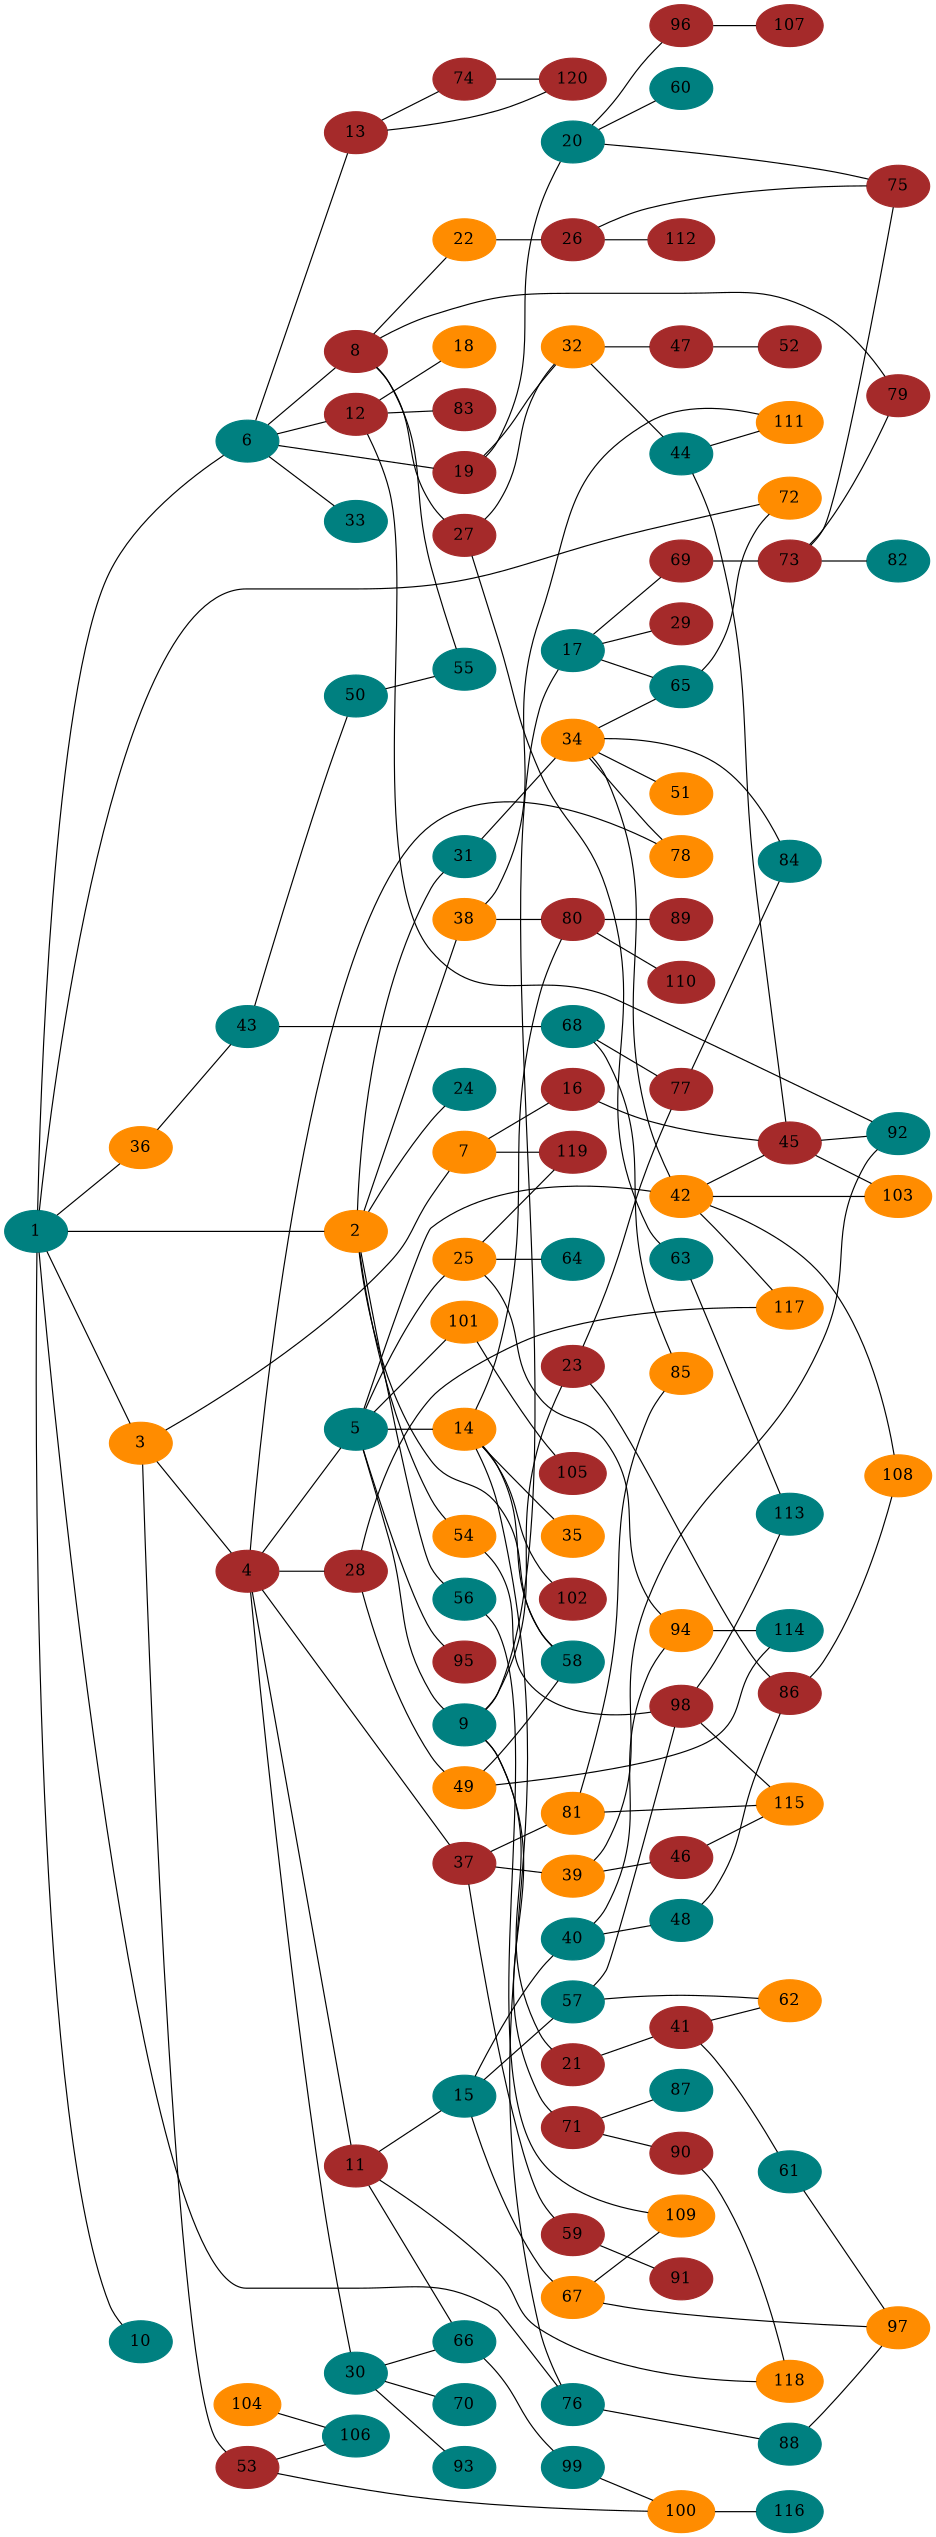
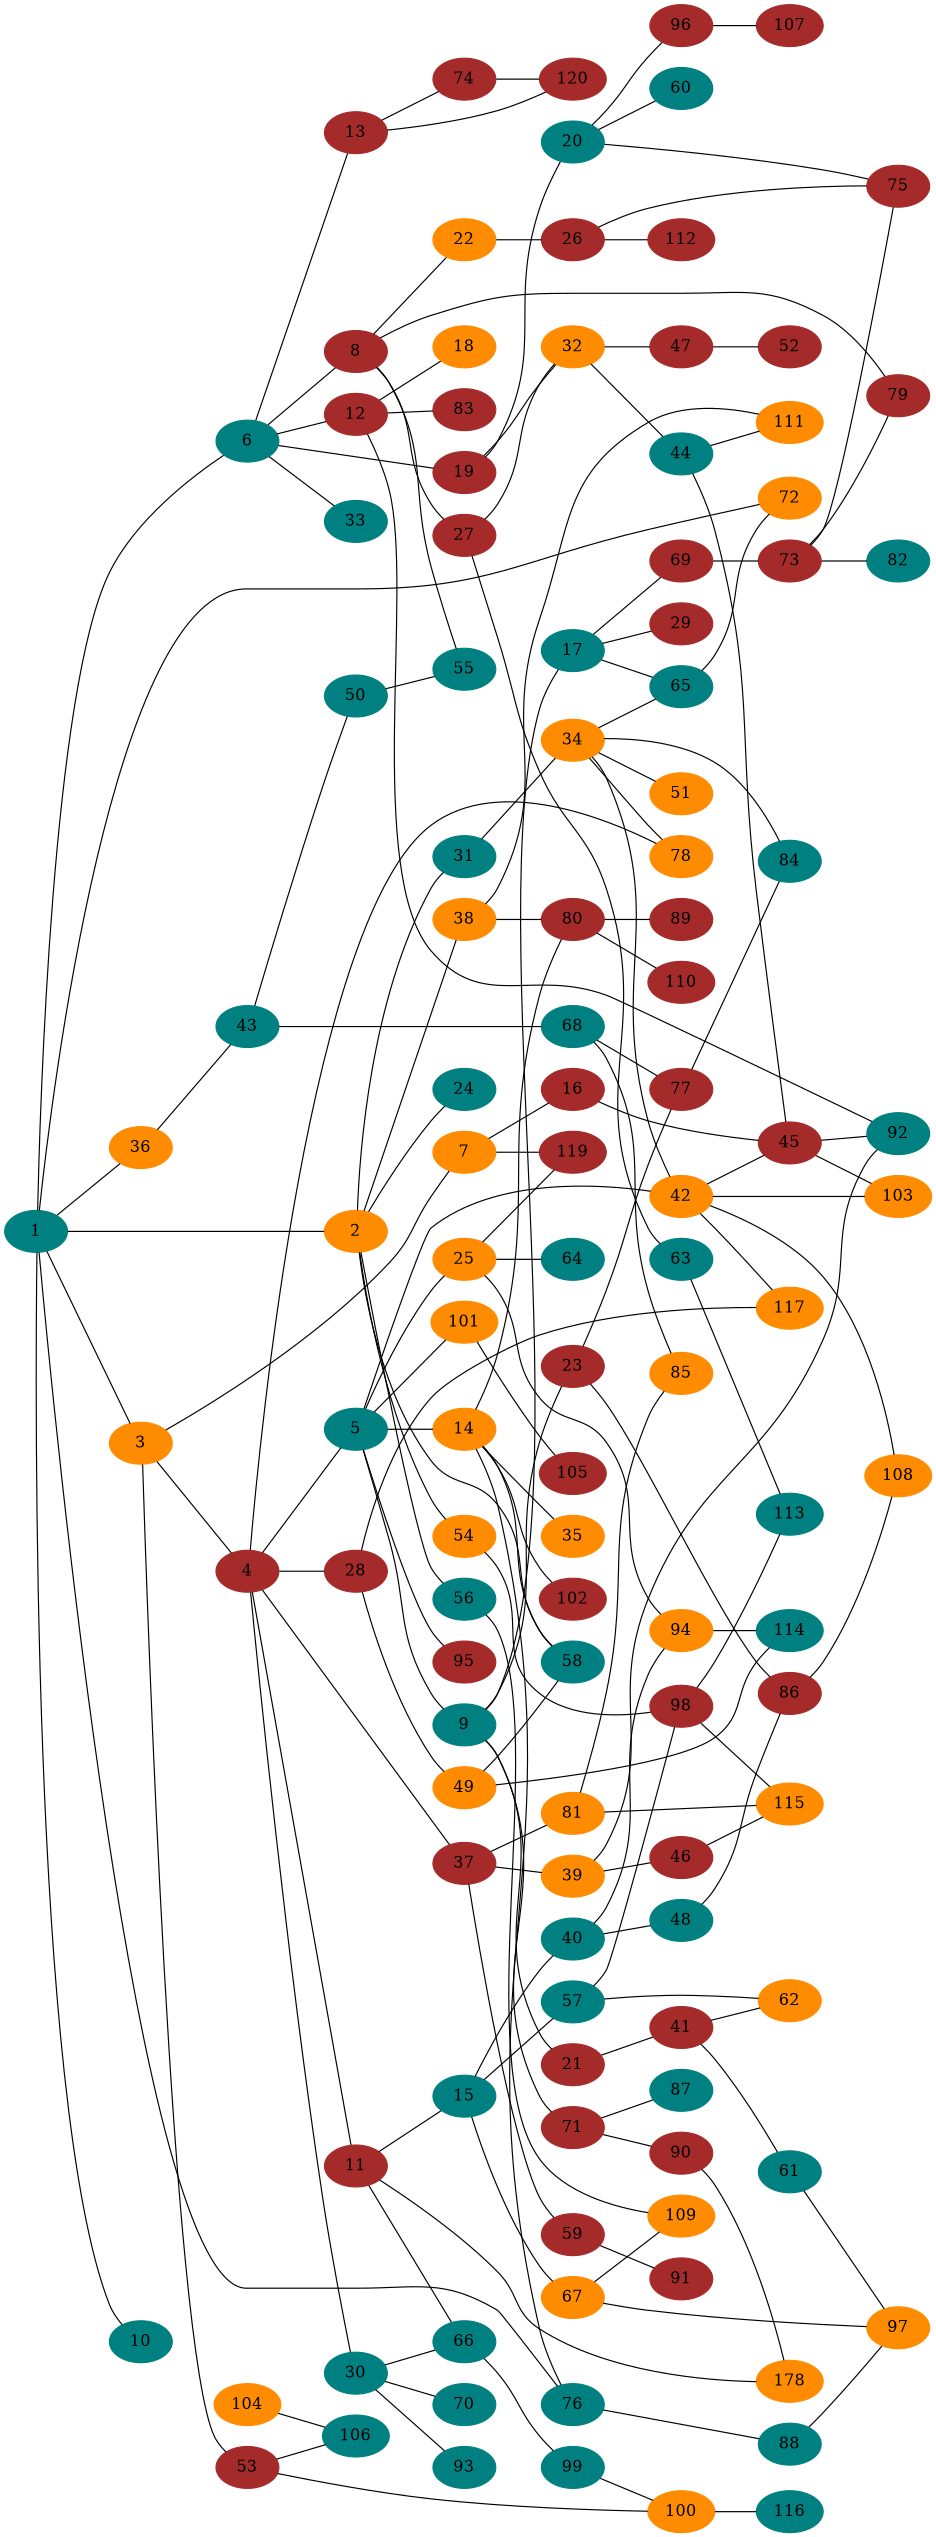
(790, 2381) -> (790, 2381)
